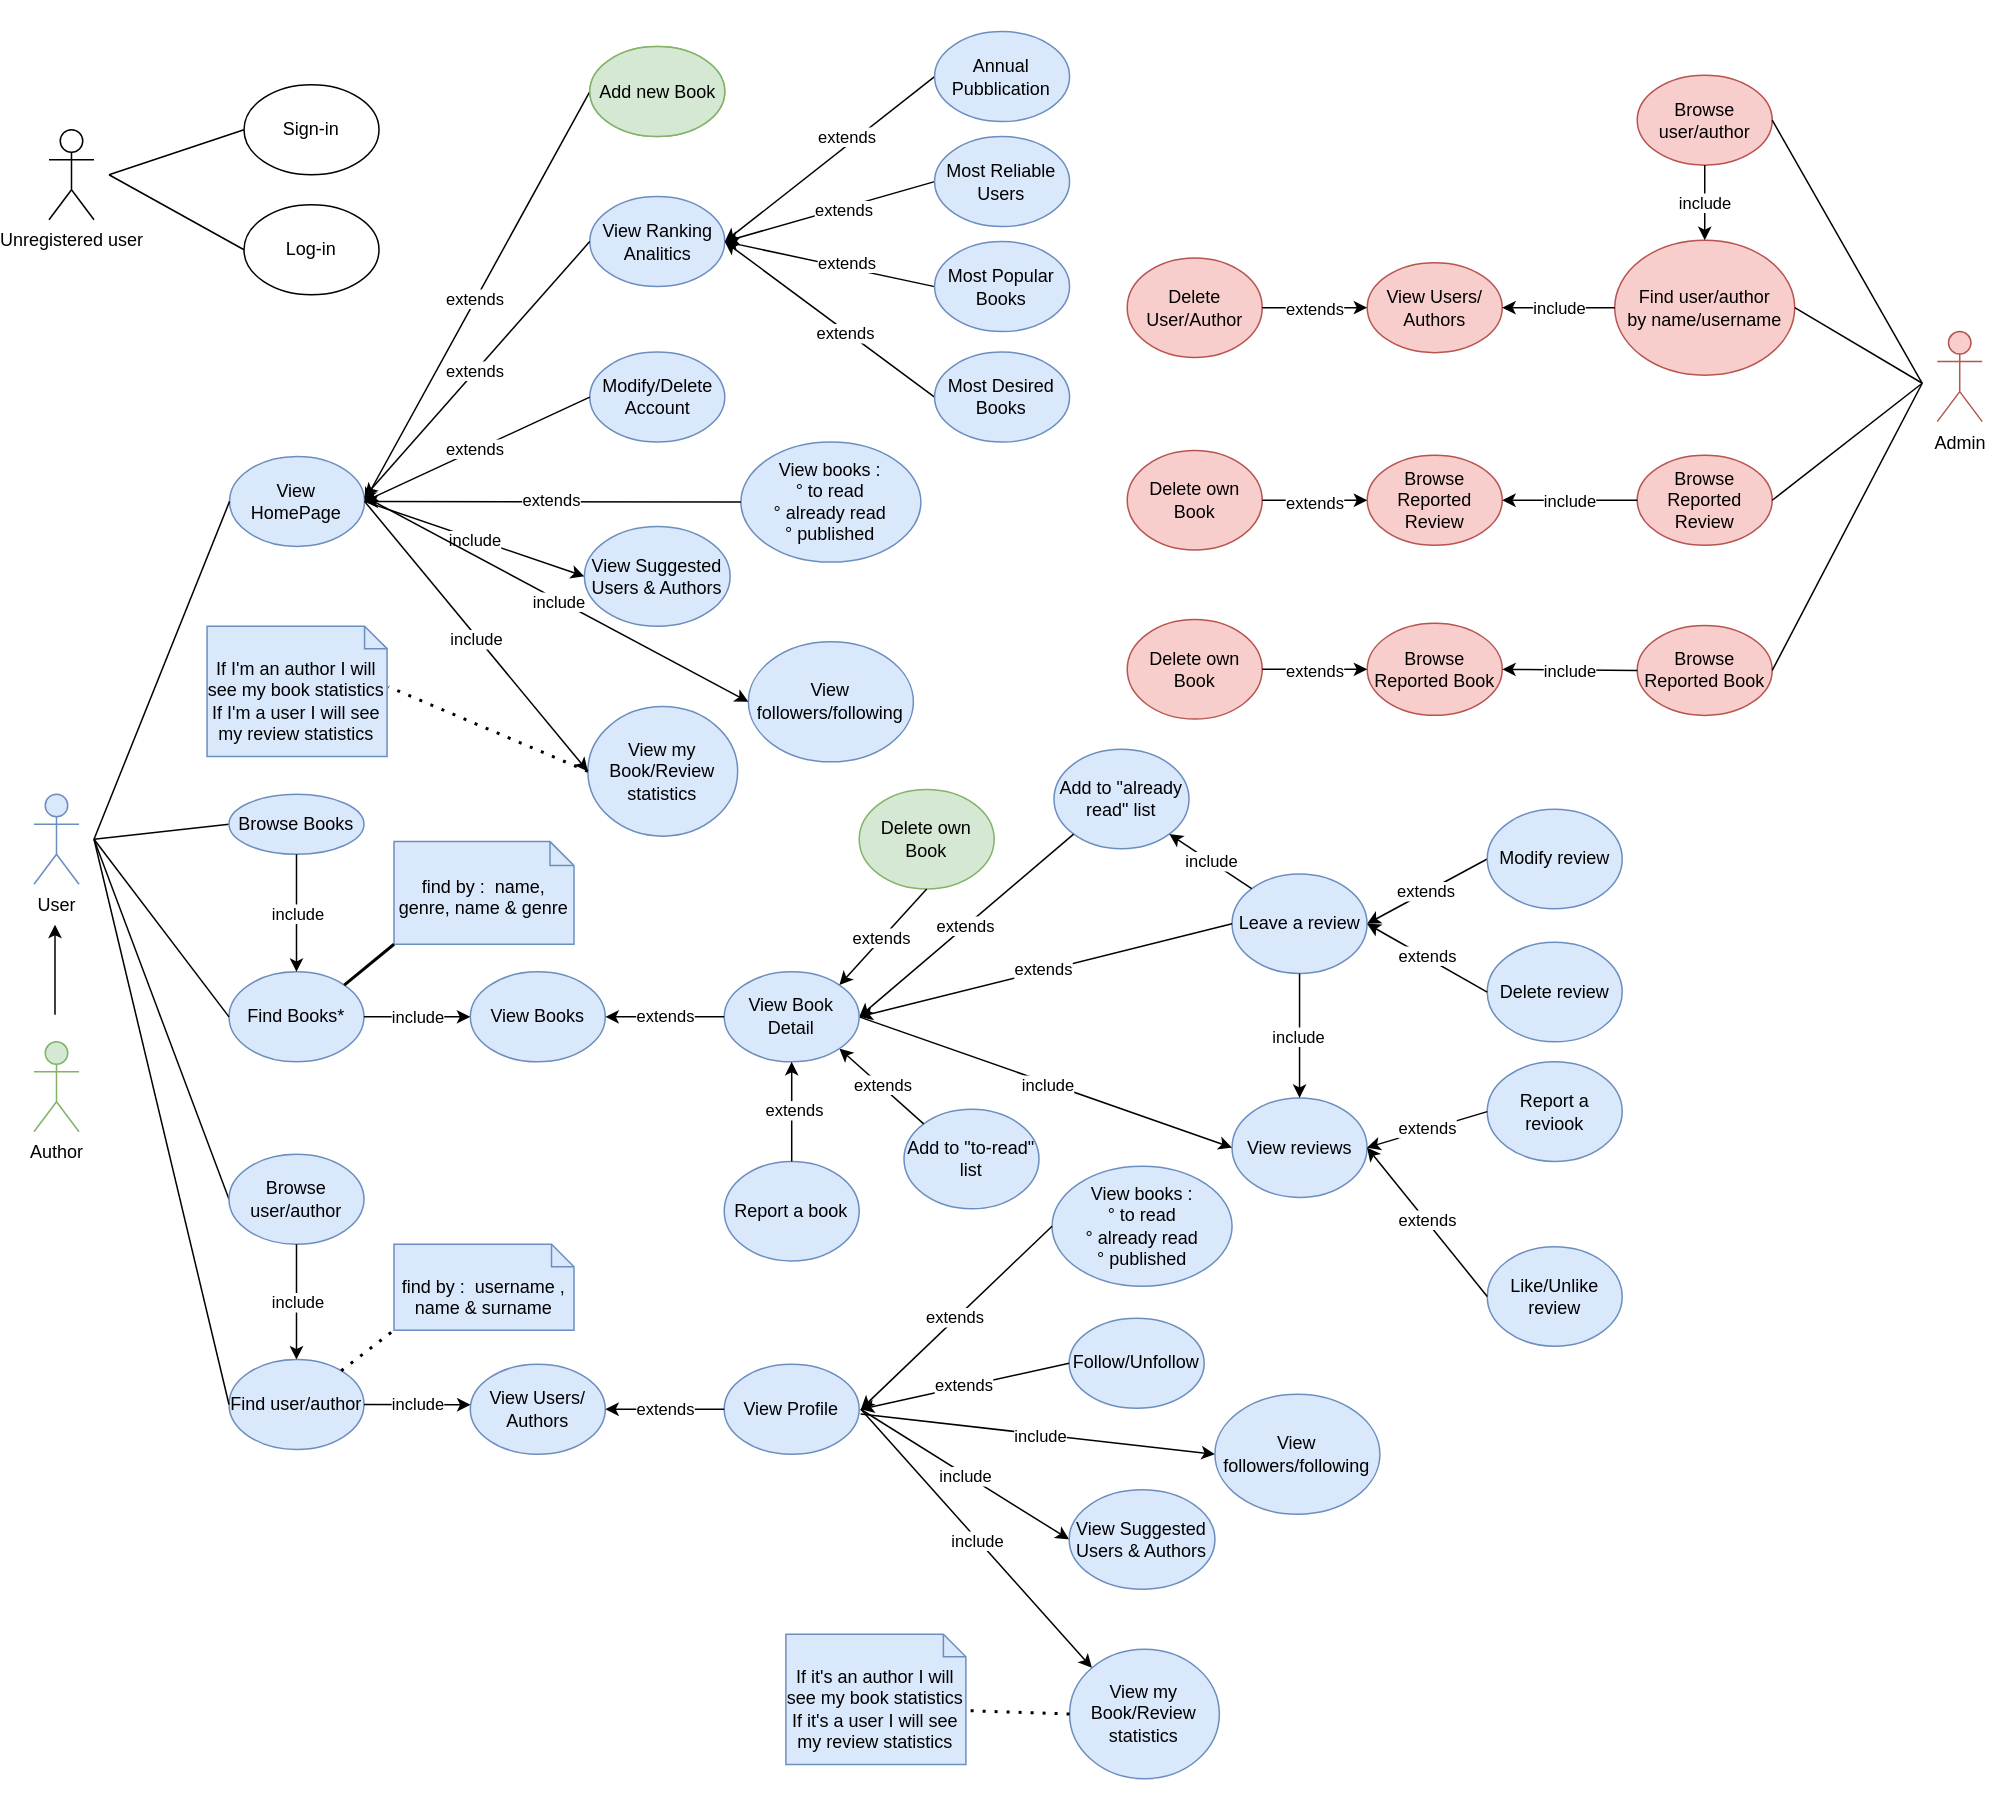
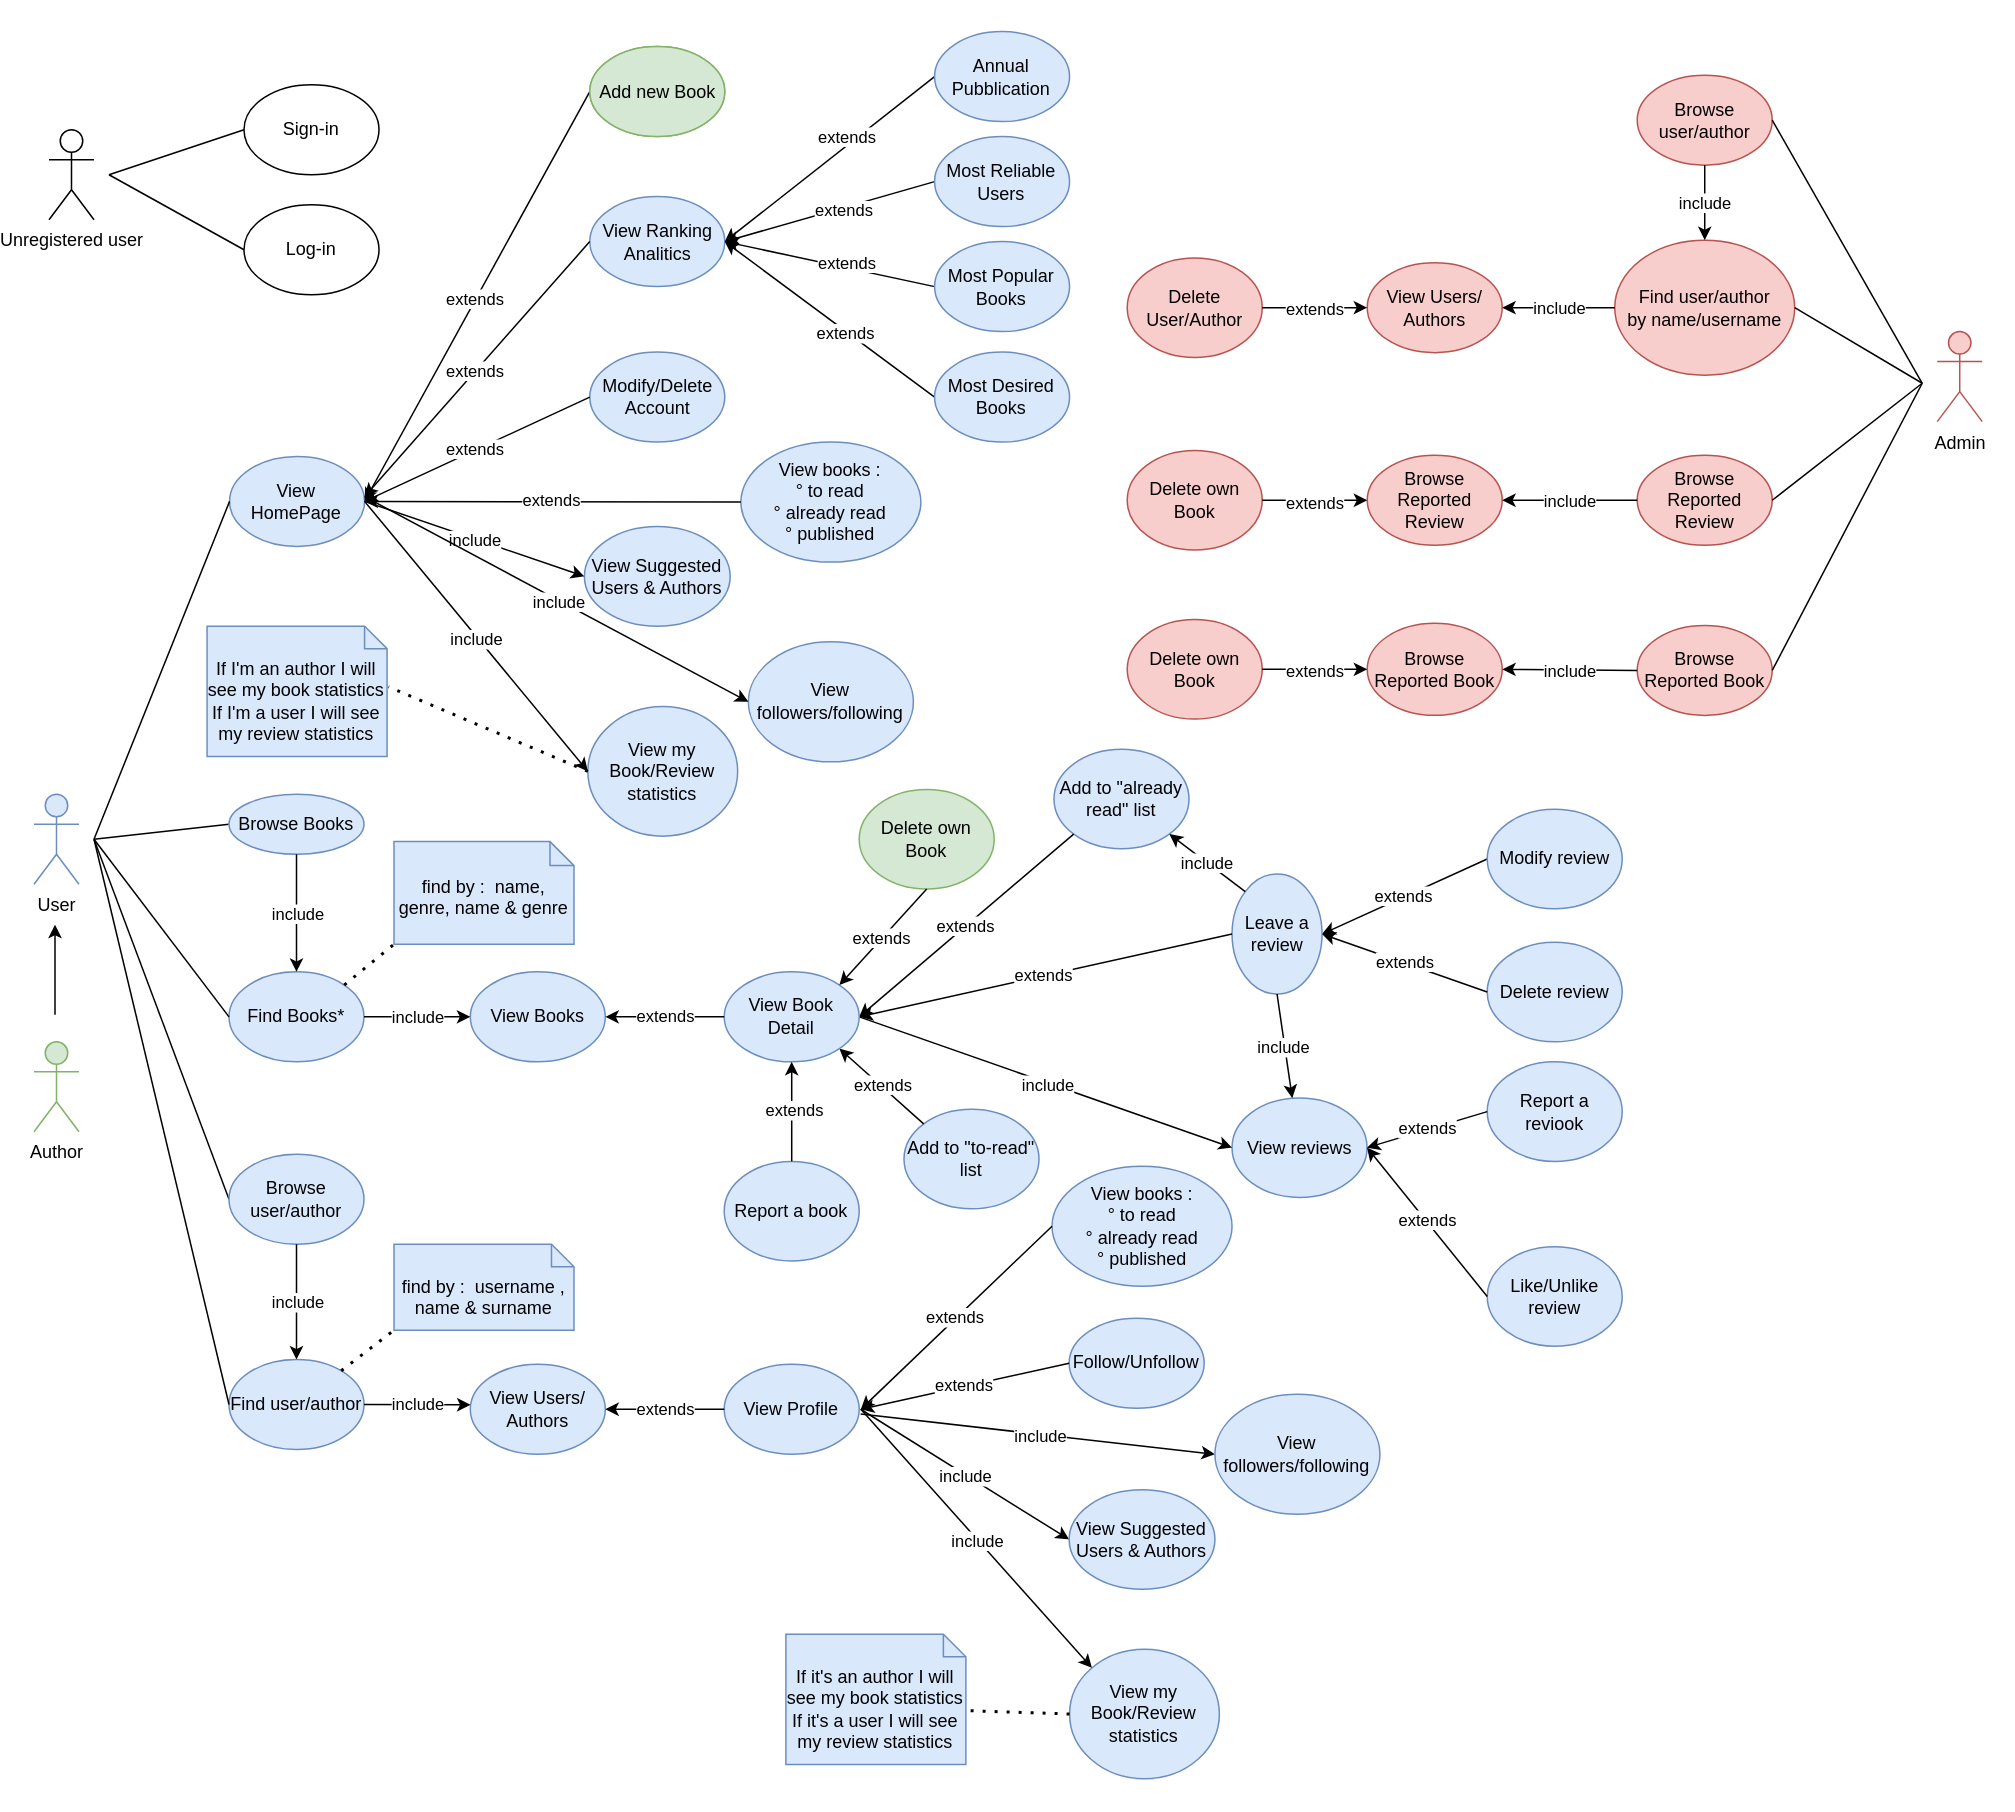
(1299, 924) -> (1277, 934)
(369, 965) -> (369, 965)
